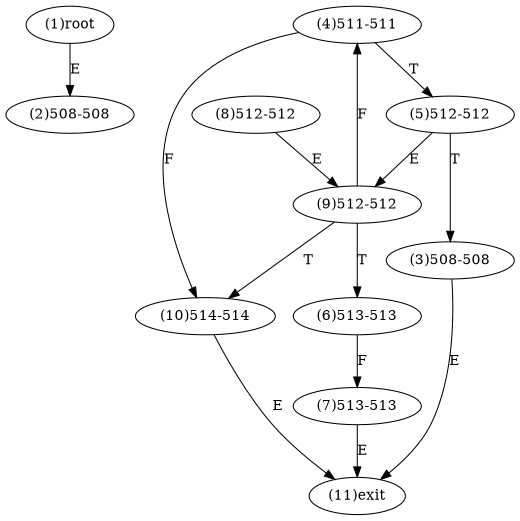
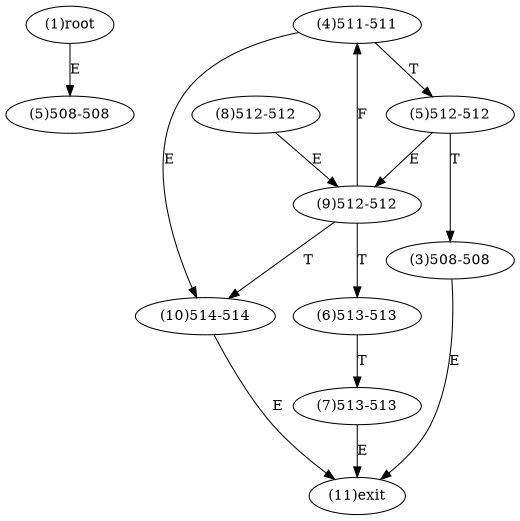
(70, 115) -> (70, 115)
(169, 160) -> (170, 160)
(362, 361) -> (362, 361)
